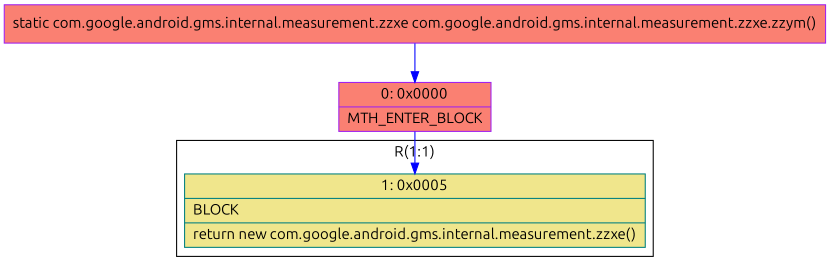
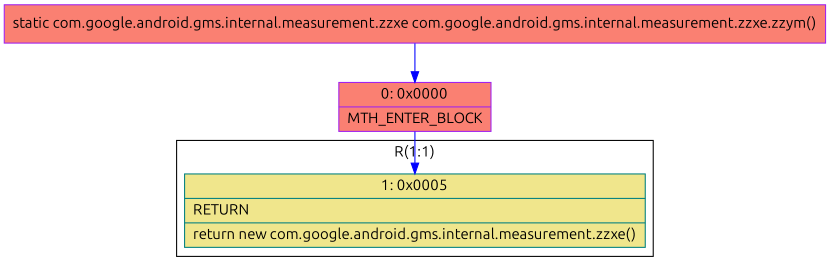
(216, 210) -> (221, 210)
